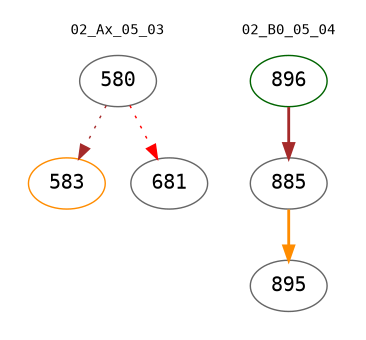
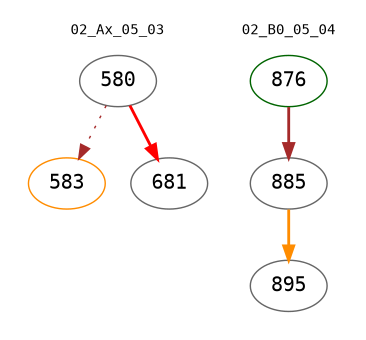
(289, 81) -> (289, 81)
(140, 126) -> (140, 126)
